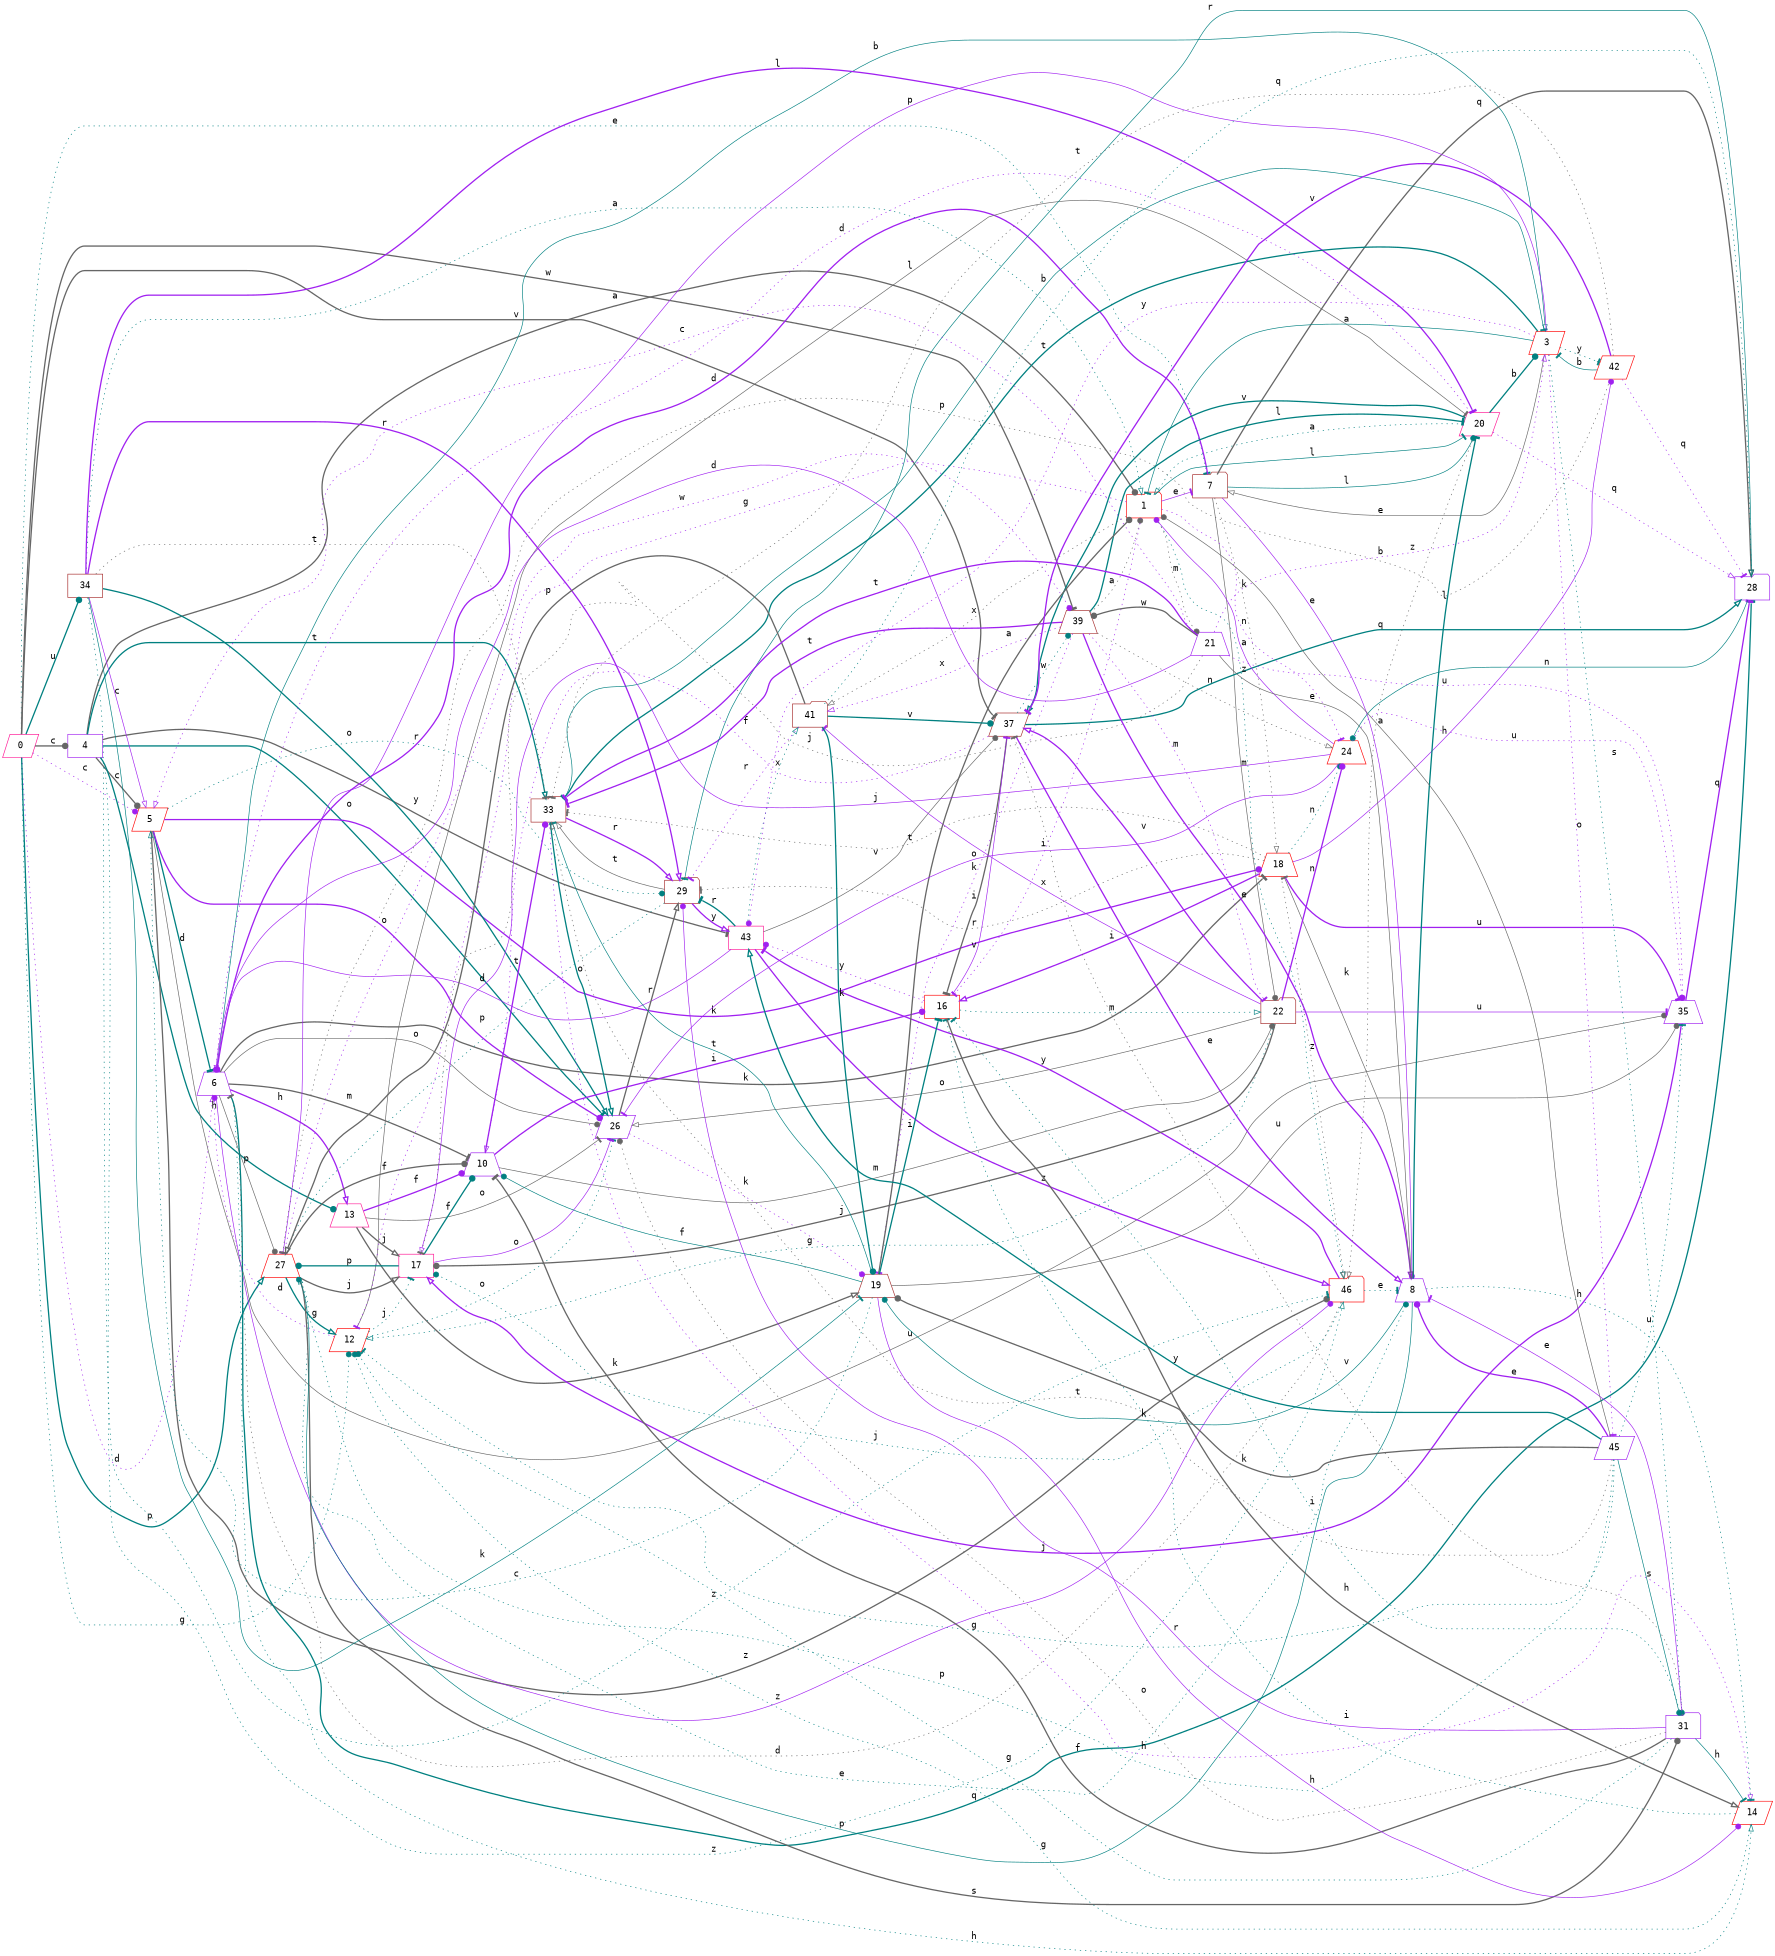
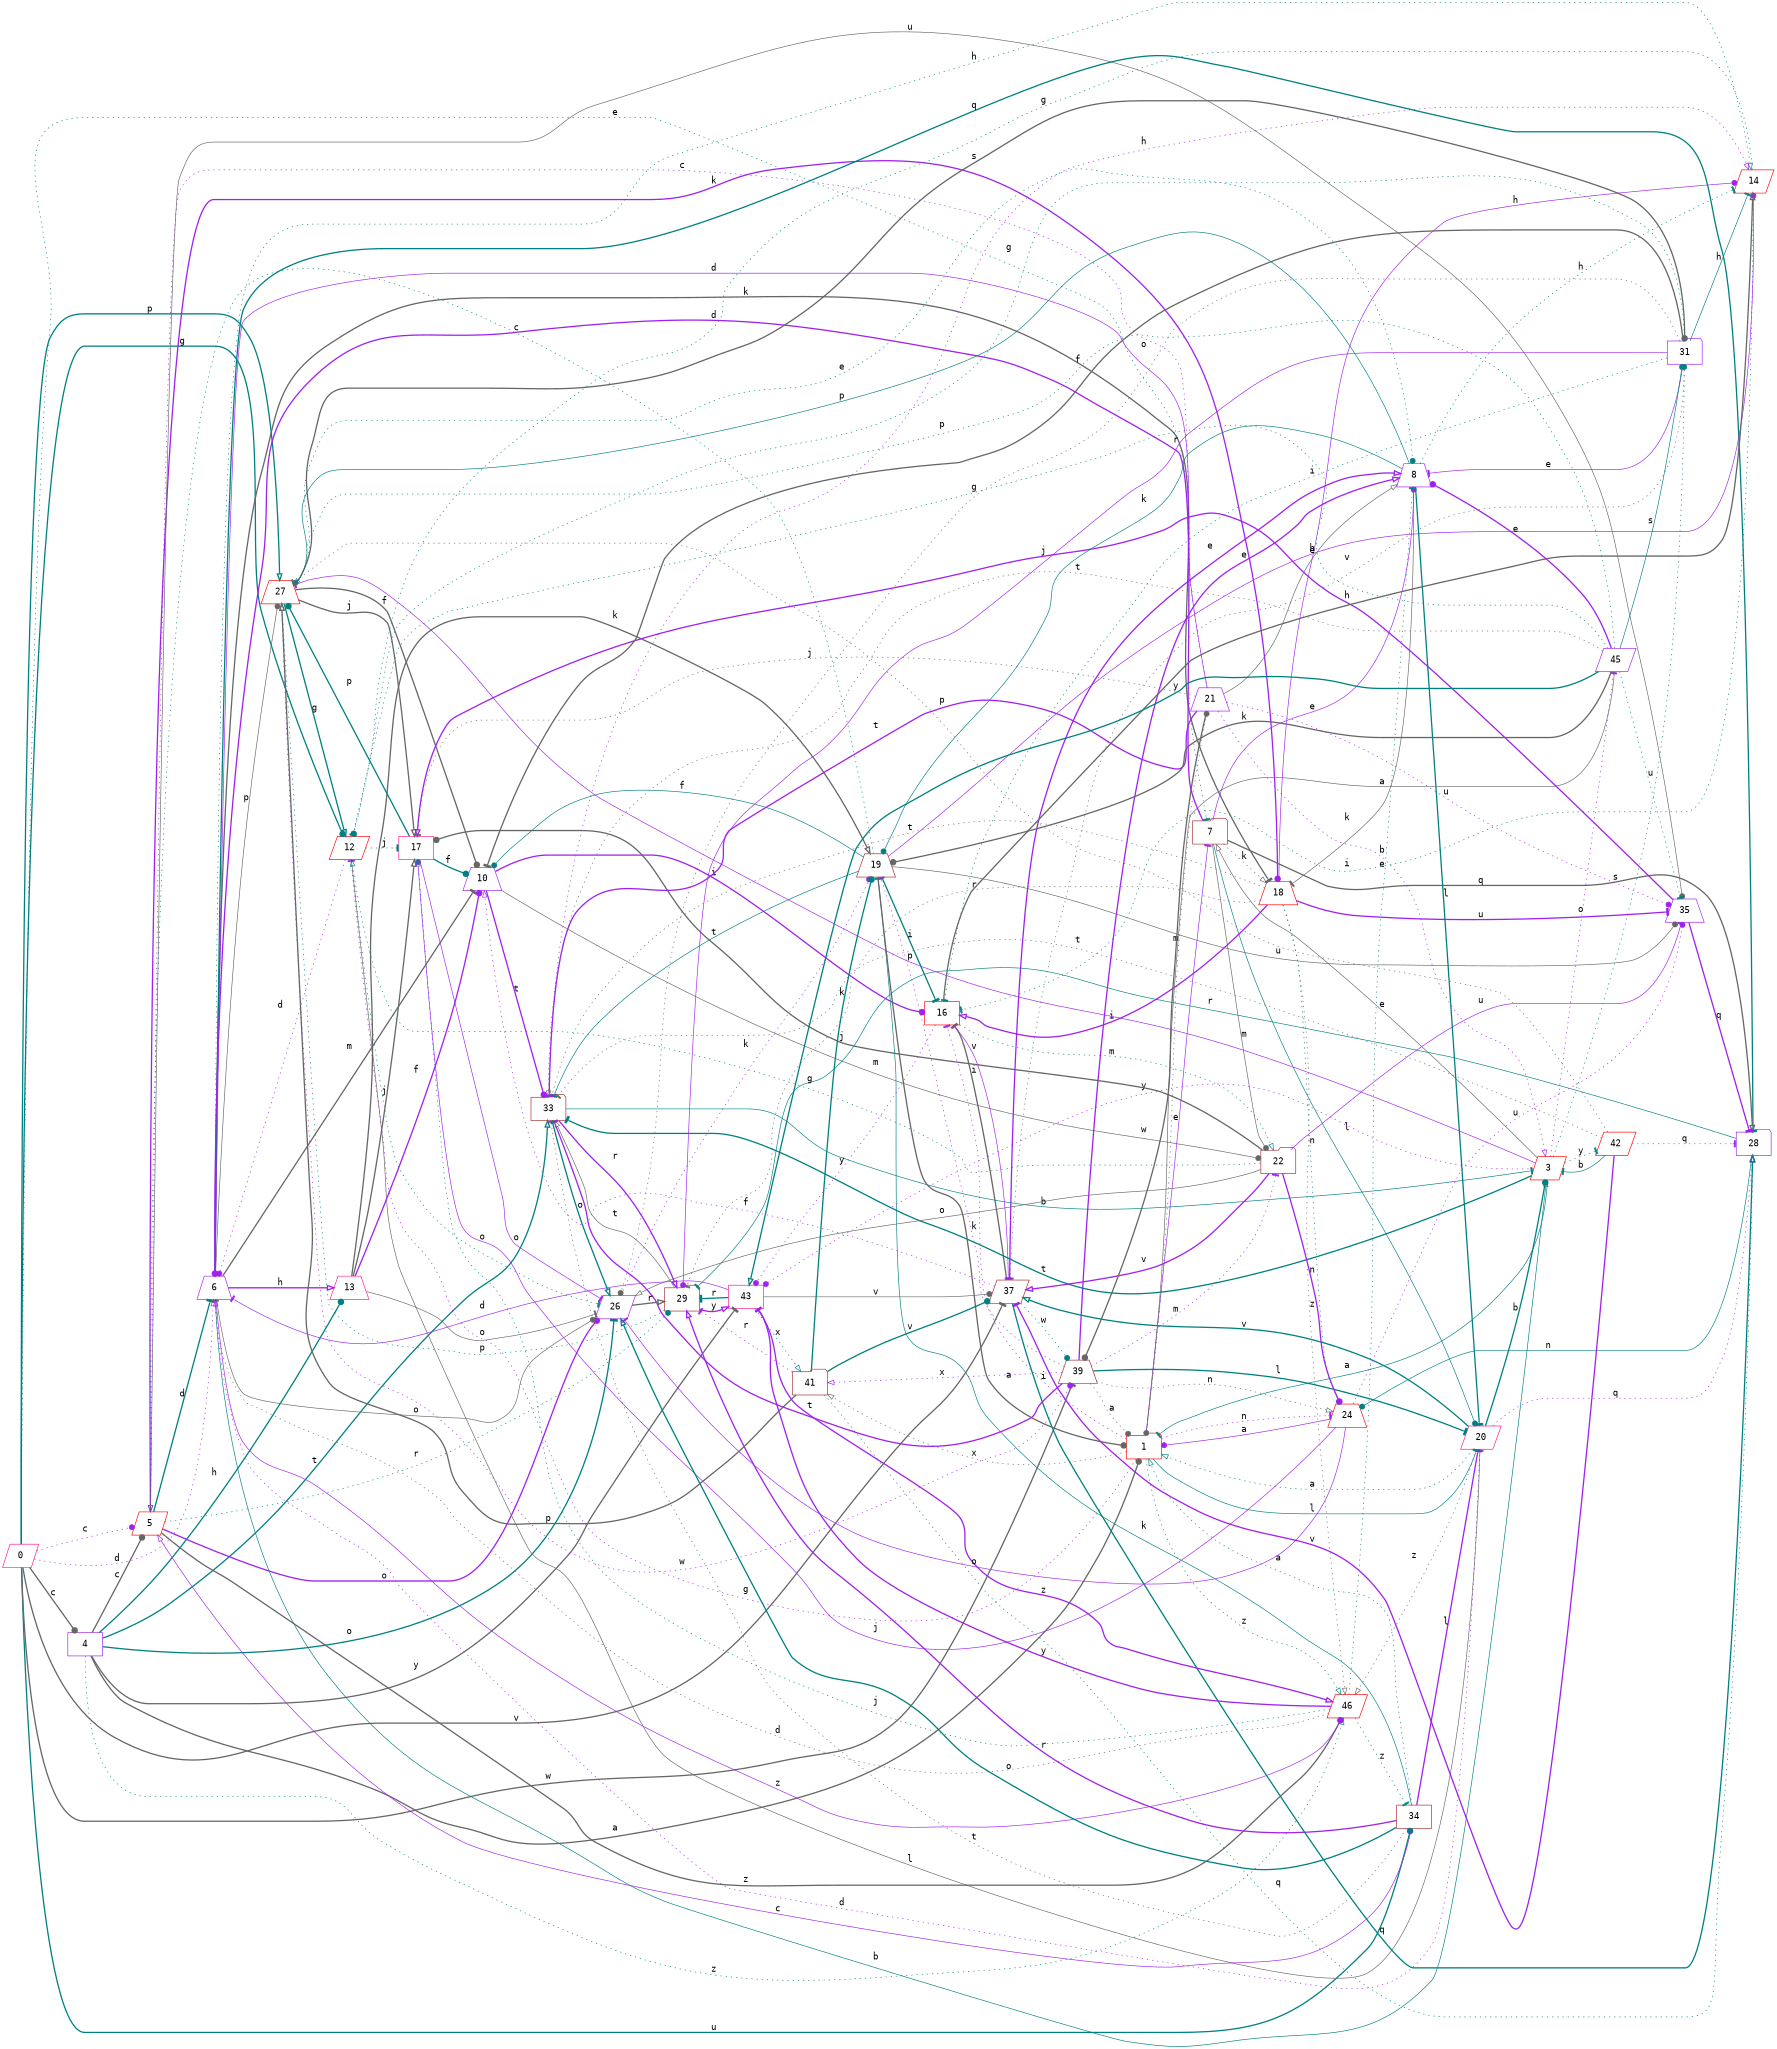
(1514, 661) -> (1339, 391)
(1044, 889) -> none
(1347, 1290) -> (1347, 1706)
(49, 1422) -> (41, 620)
(280, 1708) -> (1380, 1760)
